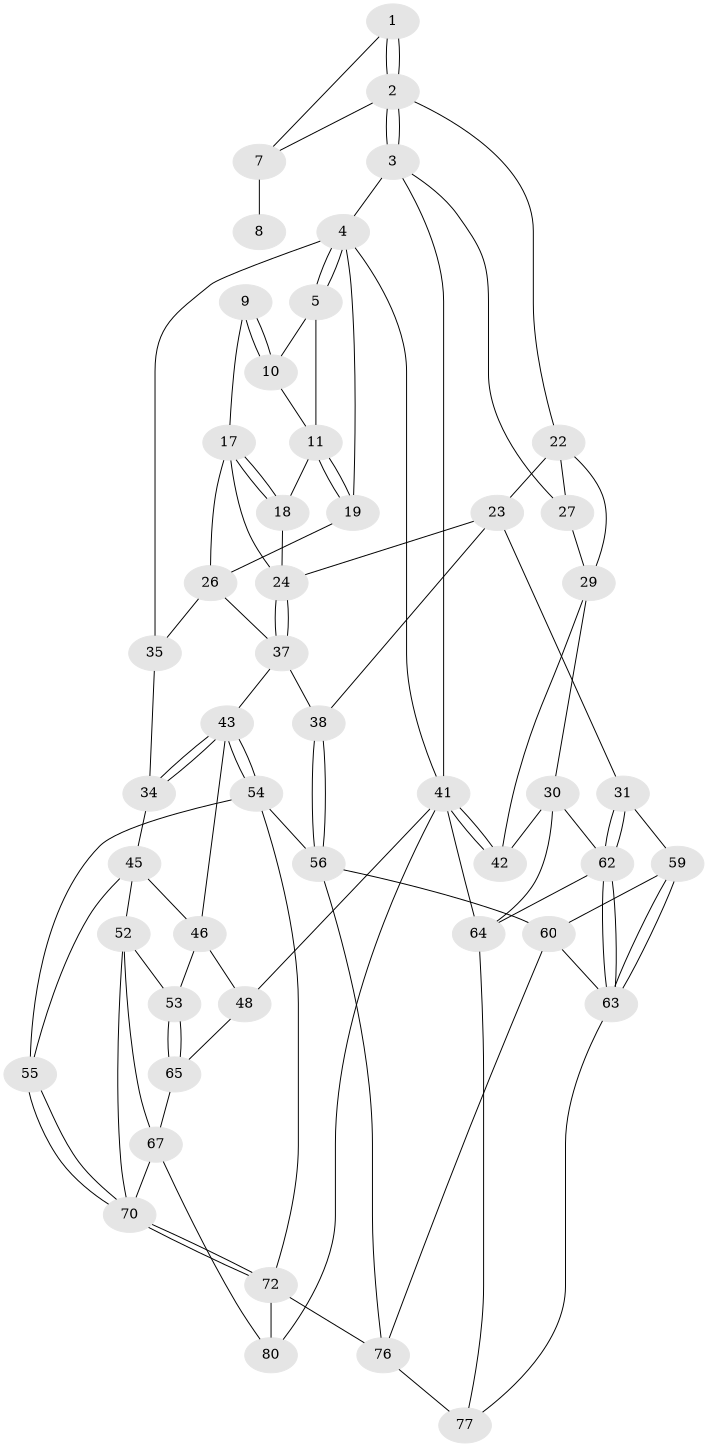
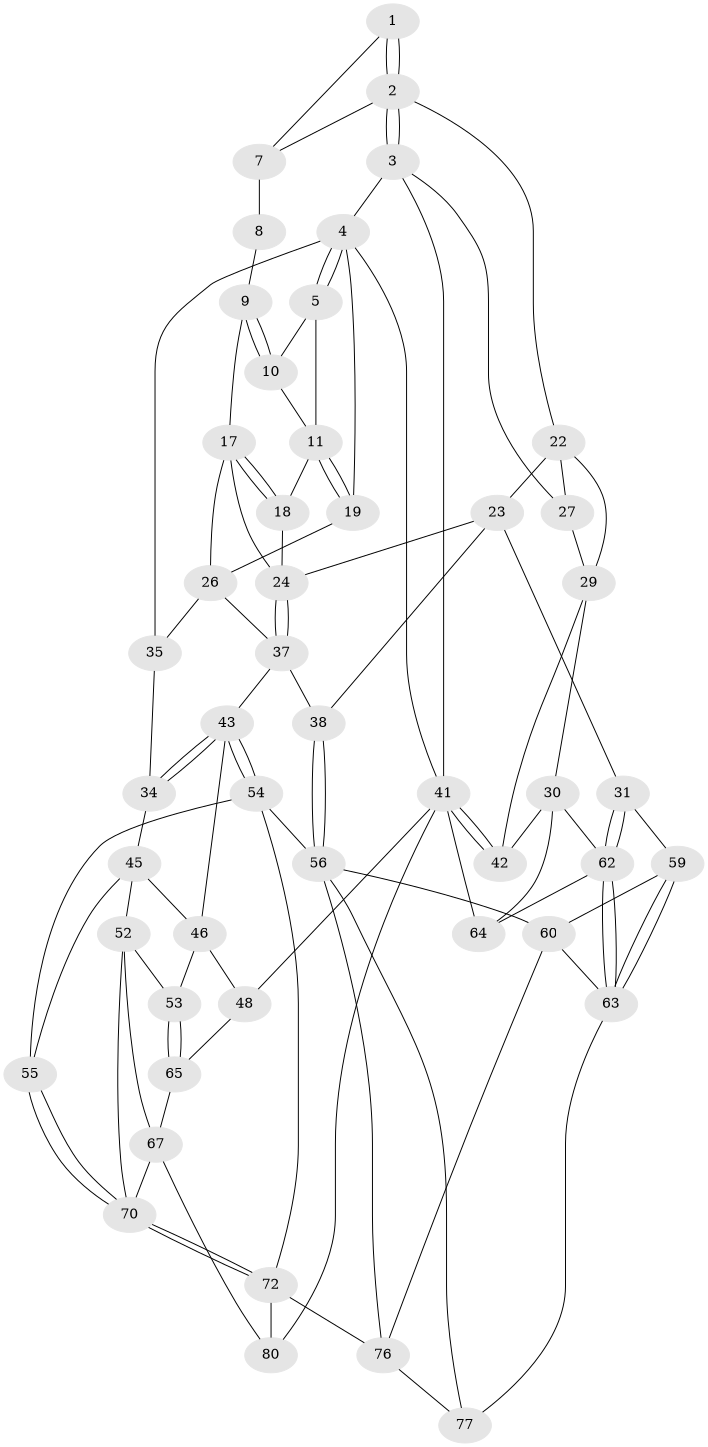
none -> (251, 273)
(484, 1180) -> (441, 1132)
